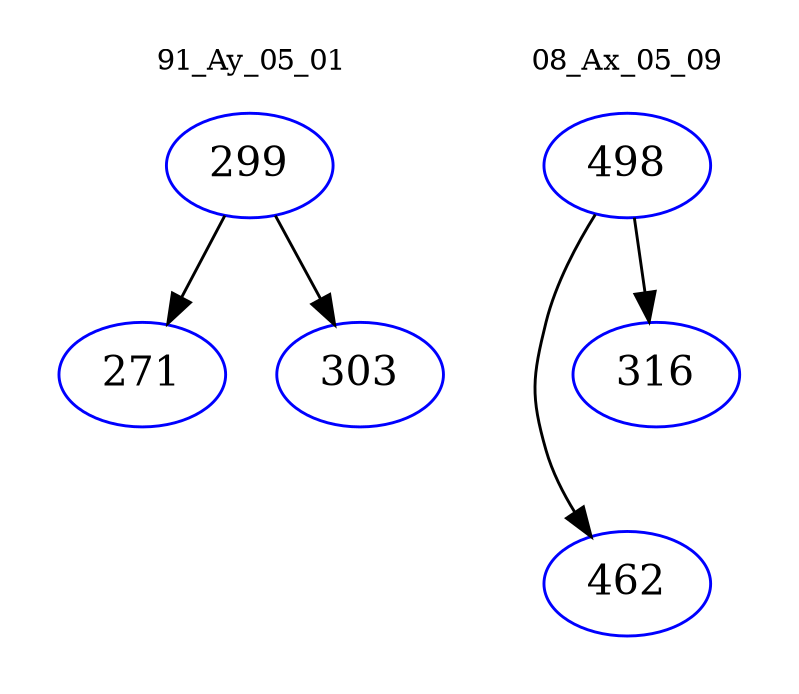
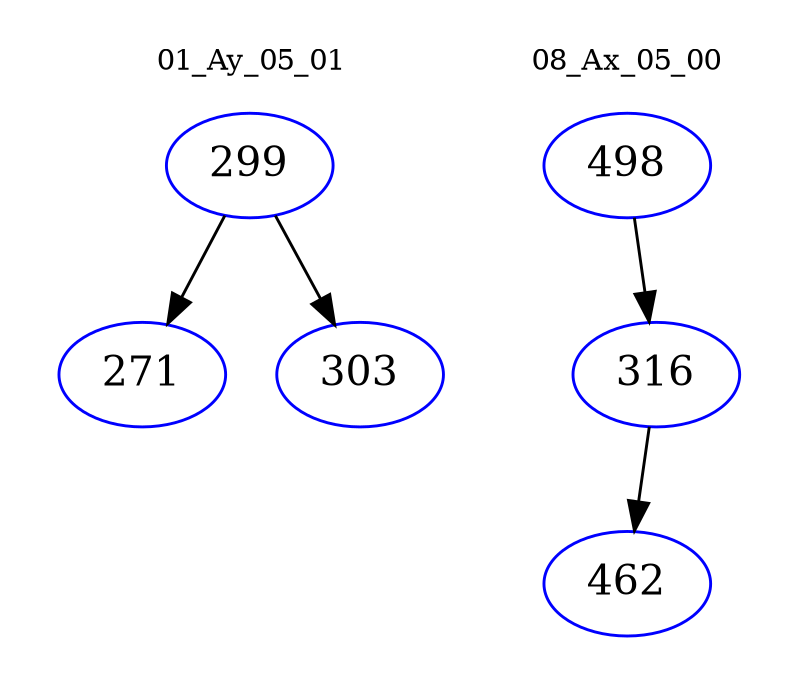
(251, 62) -> (251, 62)
(627, 62) -> (627, 62)
(538, 361) -> (644, 464)
